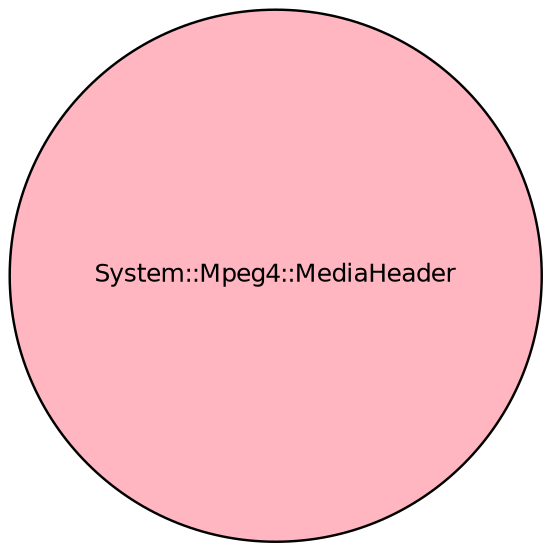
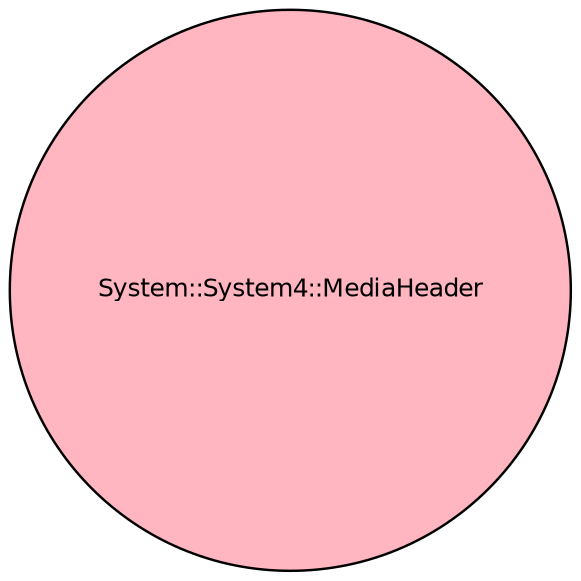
(276, 276) -> (290, 290)
